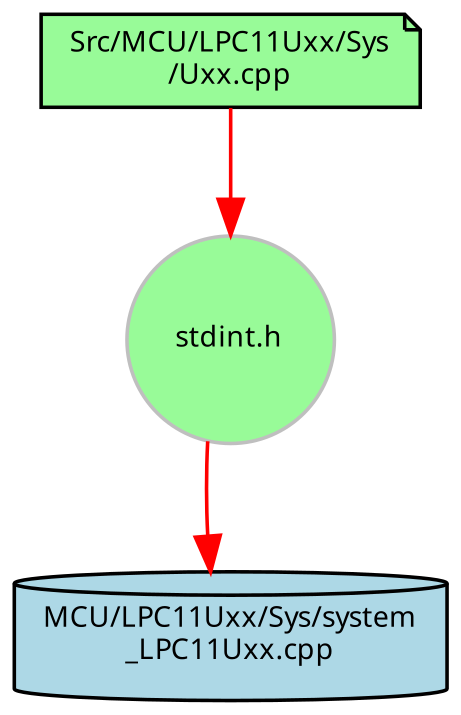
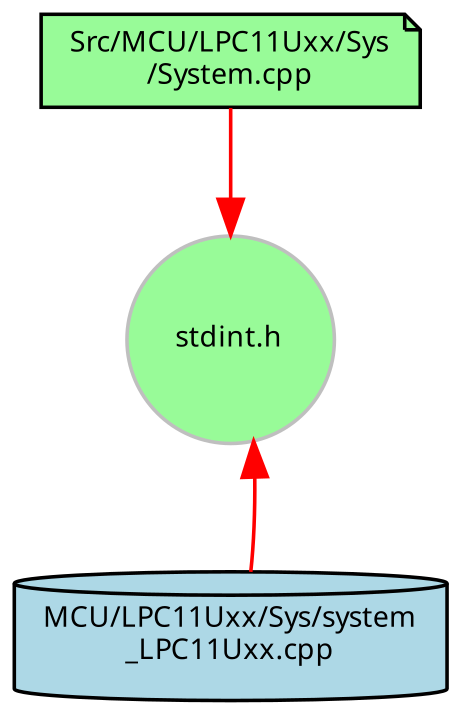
(231, 61) -> (231, 61)
(207, 488) -> (254, 525)
